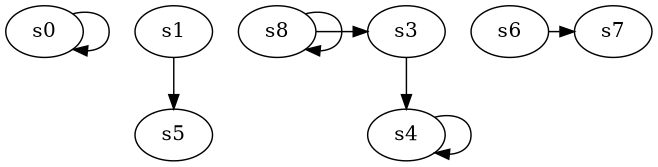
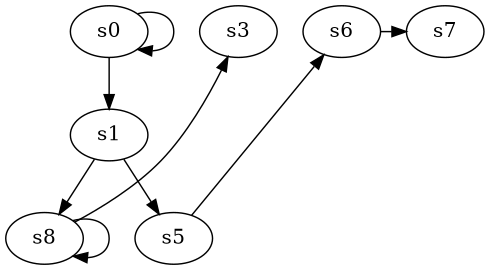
none -> (109, 76)
(406, 135) -> none
none -> (253, 141)
none -> (81, 181)
